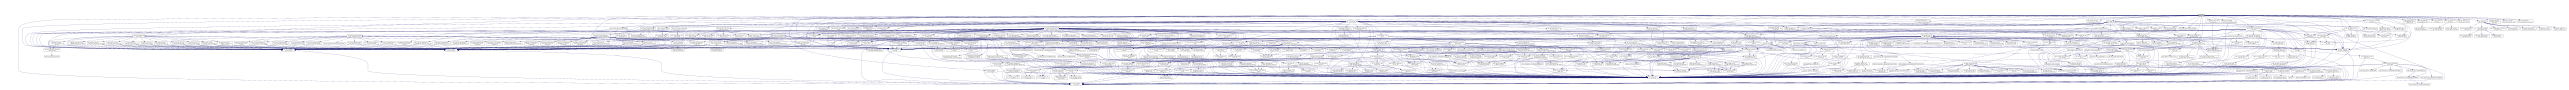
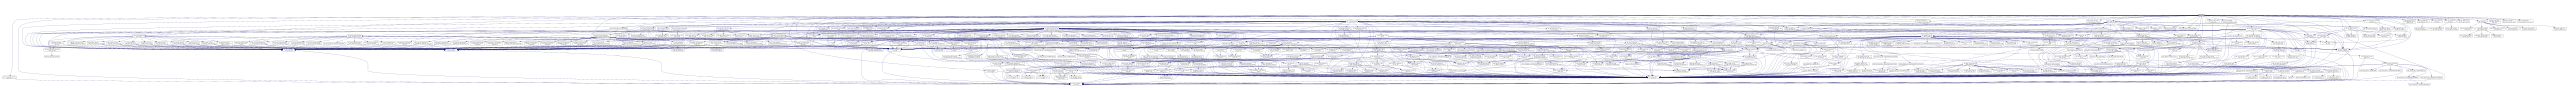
(2545, 29) -> none
none -> (9, 77)
